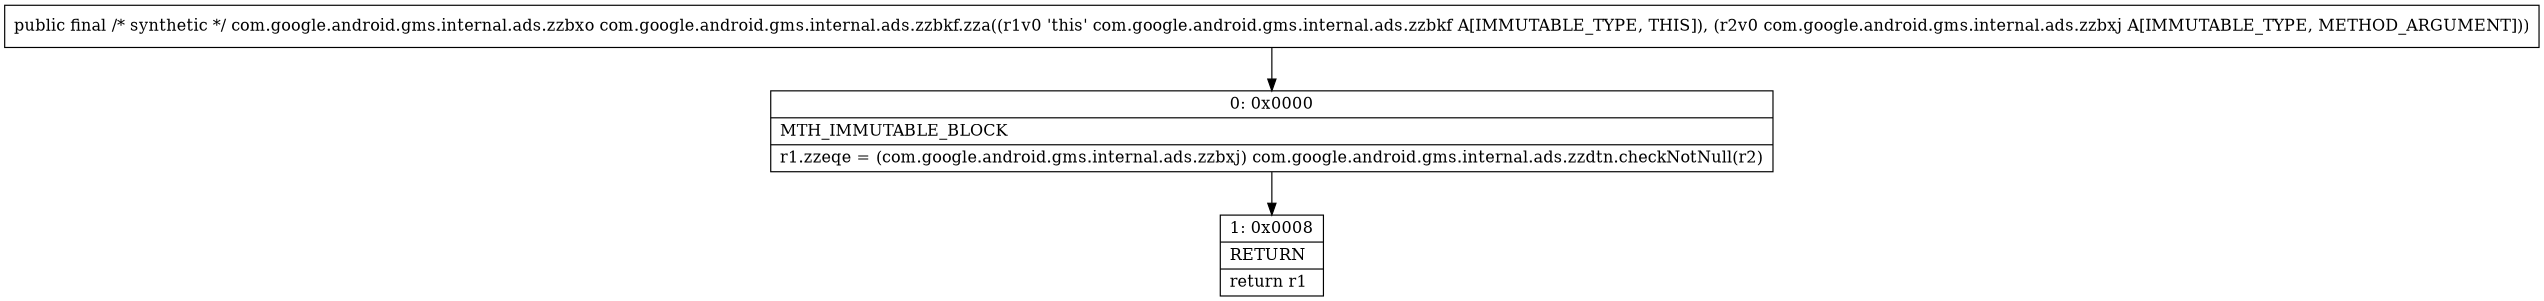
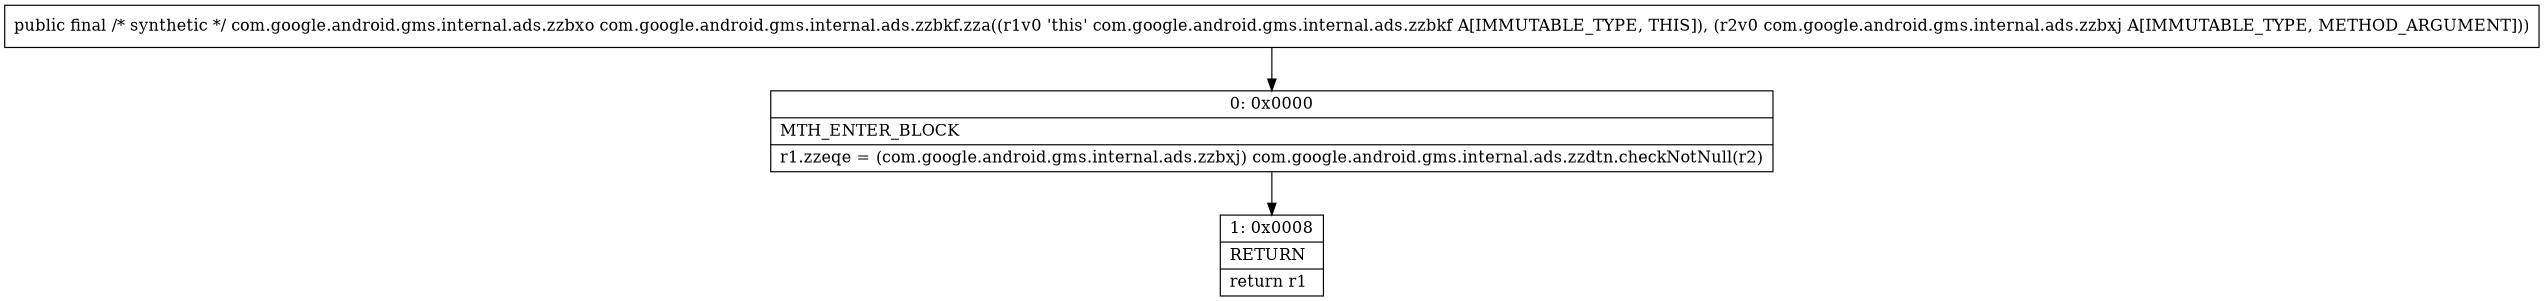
(894, 131) -> (870, 131)
